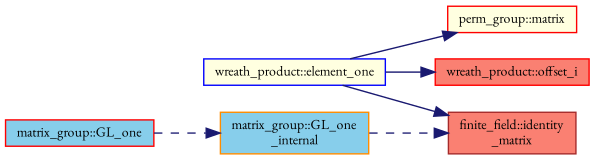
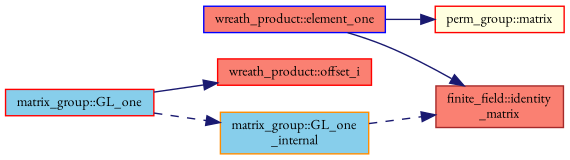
(295, 72) -> (295, 19)
(403, 72) -> (179, 89)
